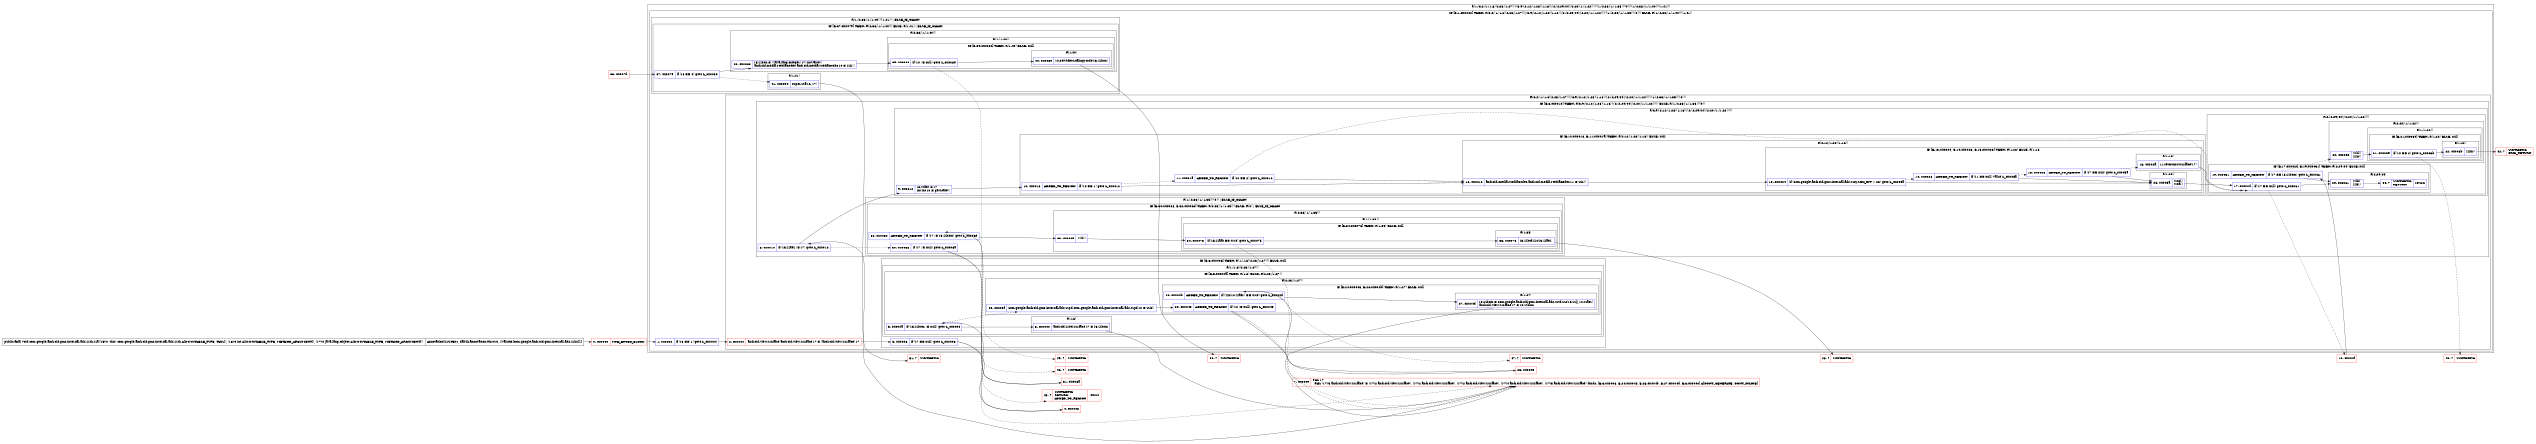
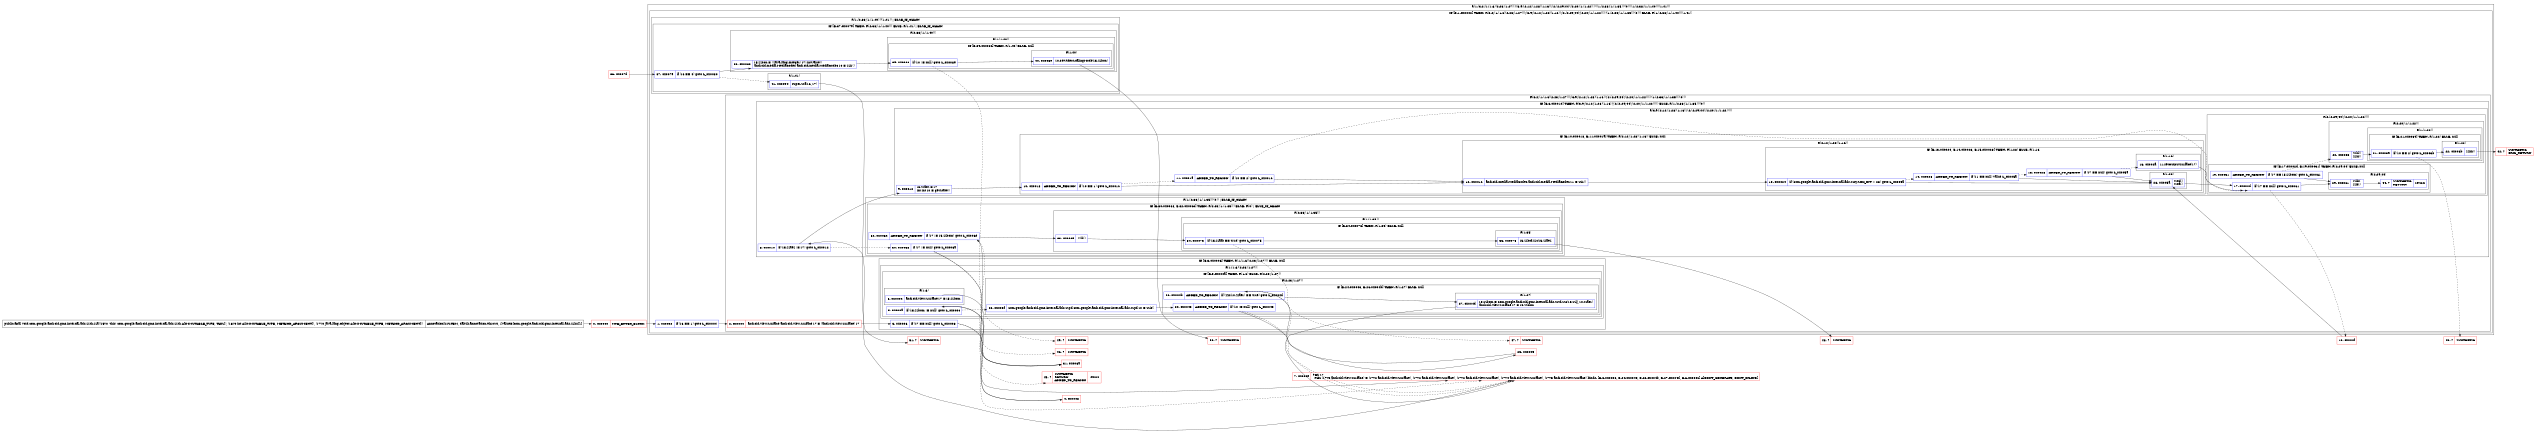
(2339, 266) -> (2258, 263)
(996, 327) -> (983, 355)
(1081, 327) -> (933, 299)
